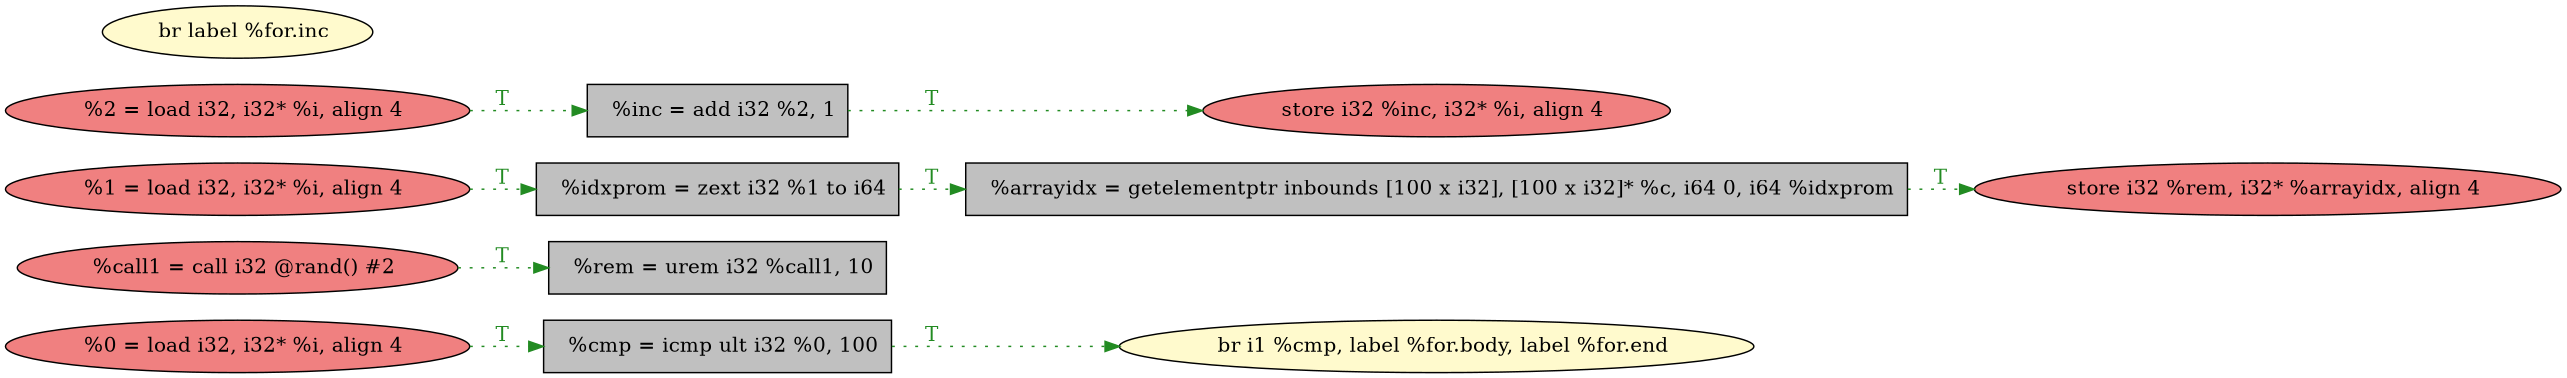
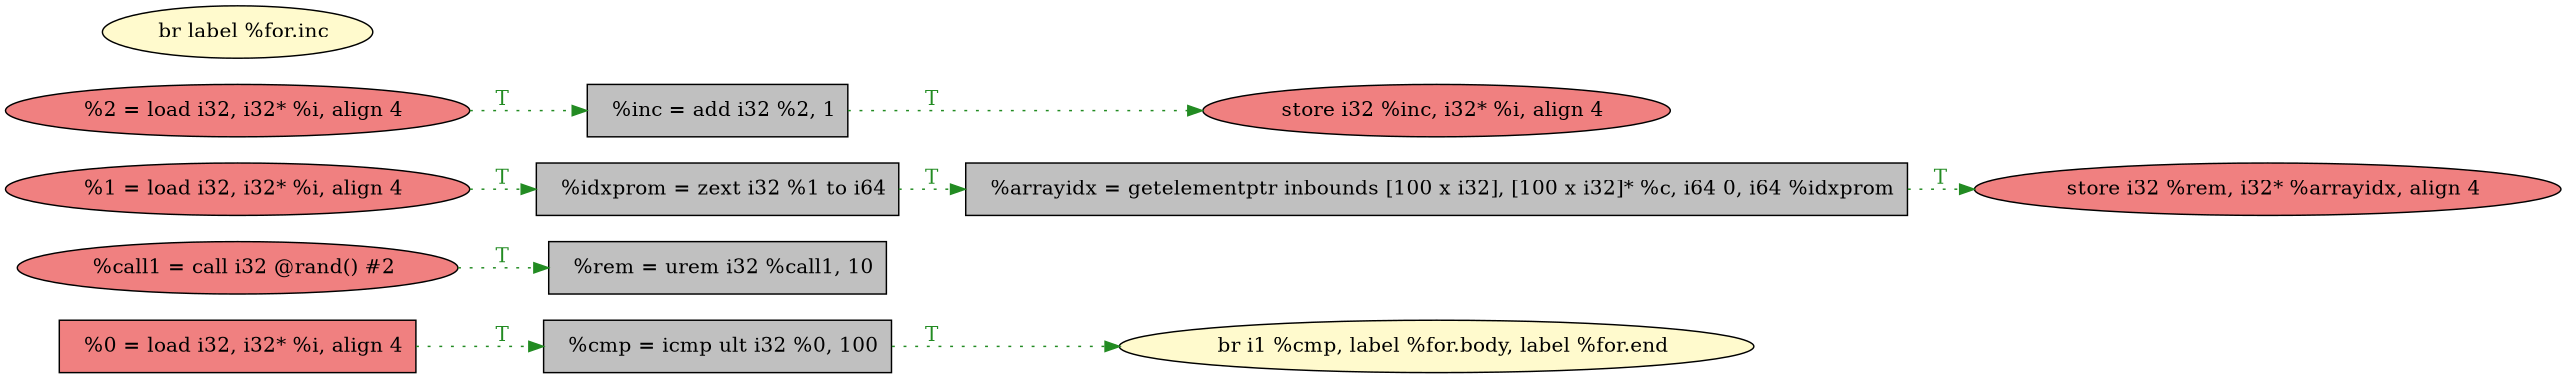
(238, 346) -> (238, 346)
